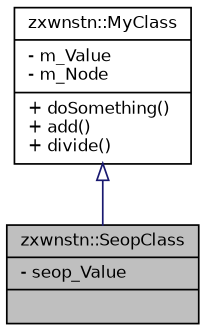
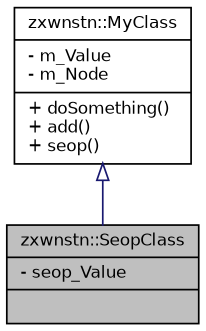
(70, 146) -> (65, 146)
